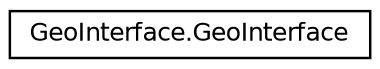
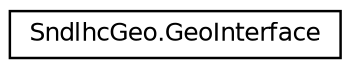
(190, 35) -> (175, 35)
